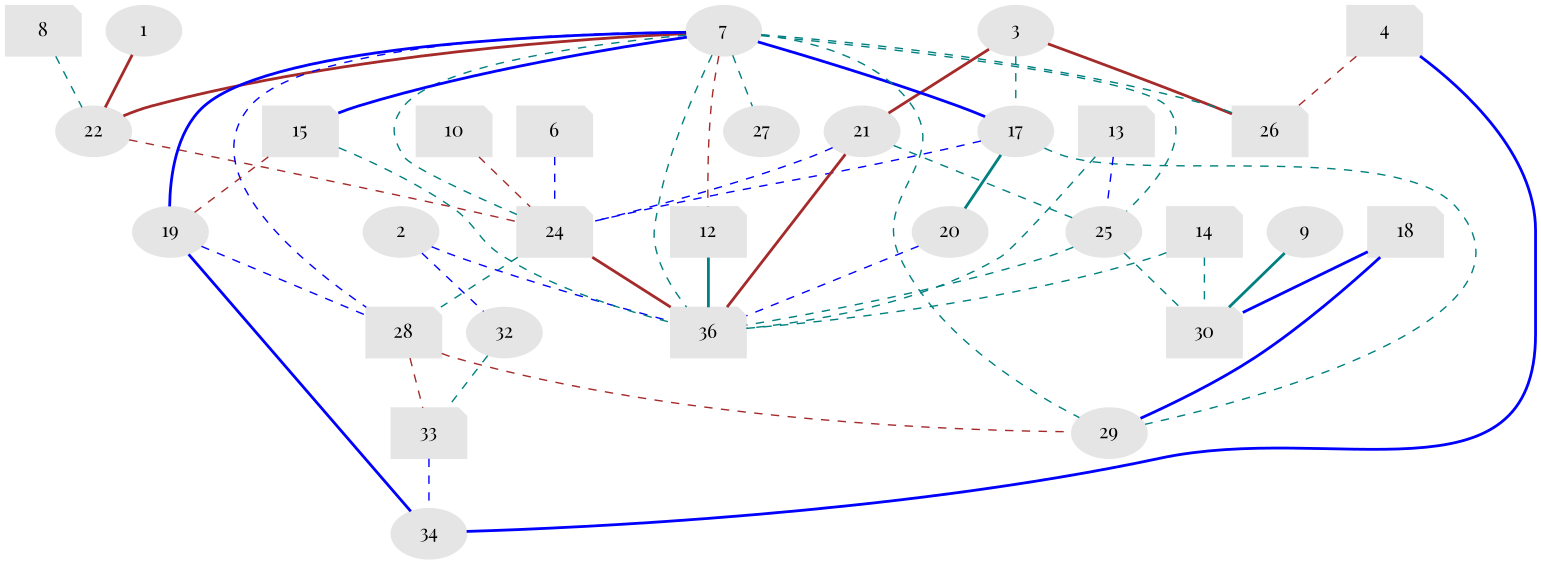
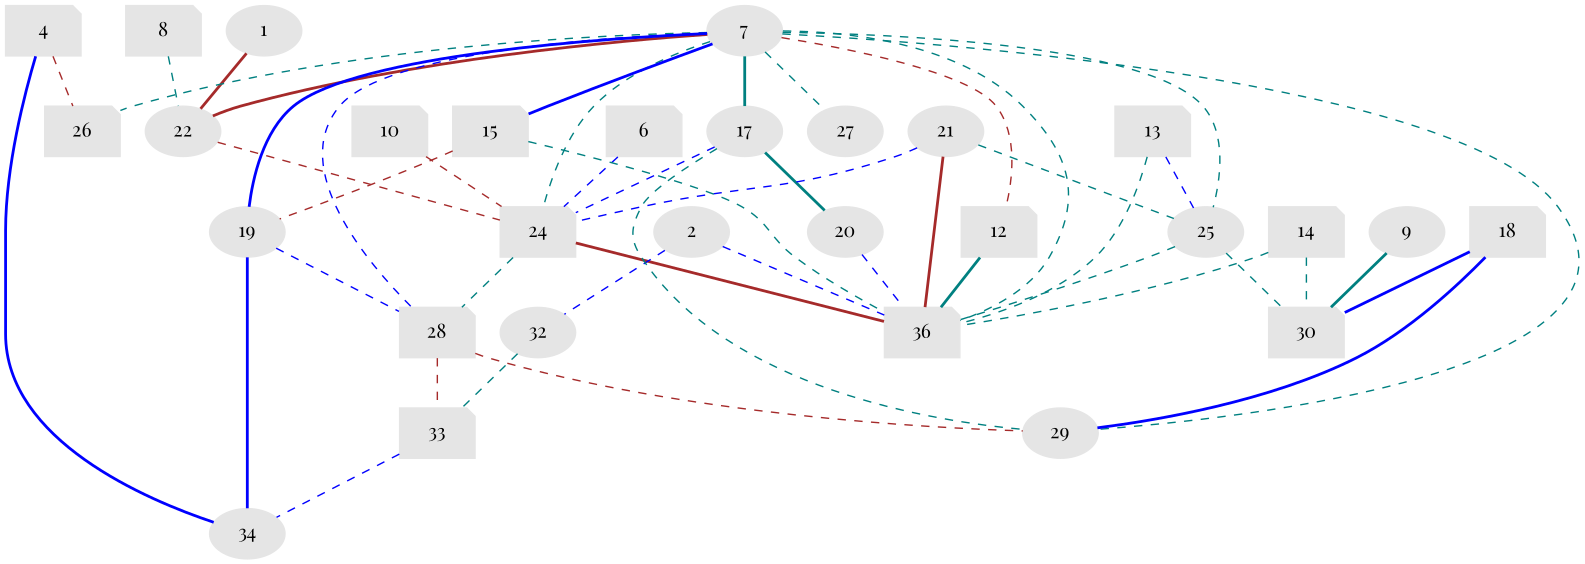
(1016, 31) -> none
(861, 73) -> (745, 81)
